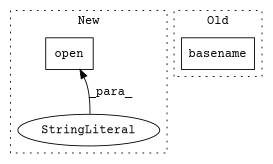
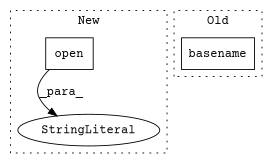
(89, 95) -> (38, 90)
